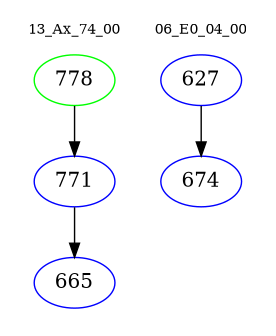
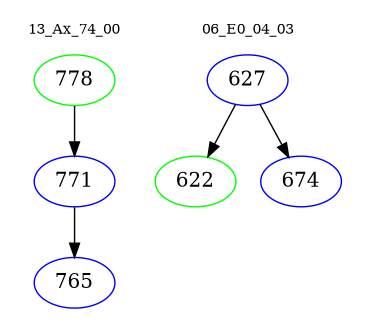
(201, 30) -> (248, 30)
none -> (196, 181)
(75, 283) -> (75, 283)
